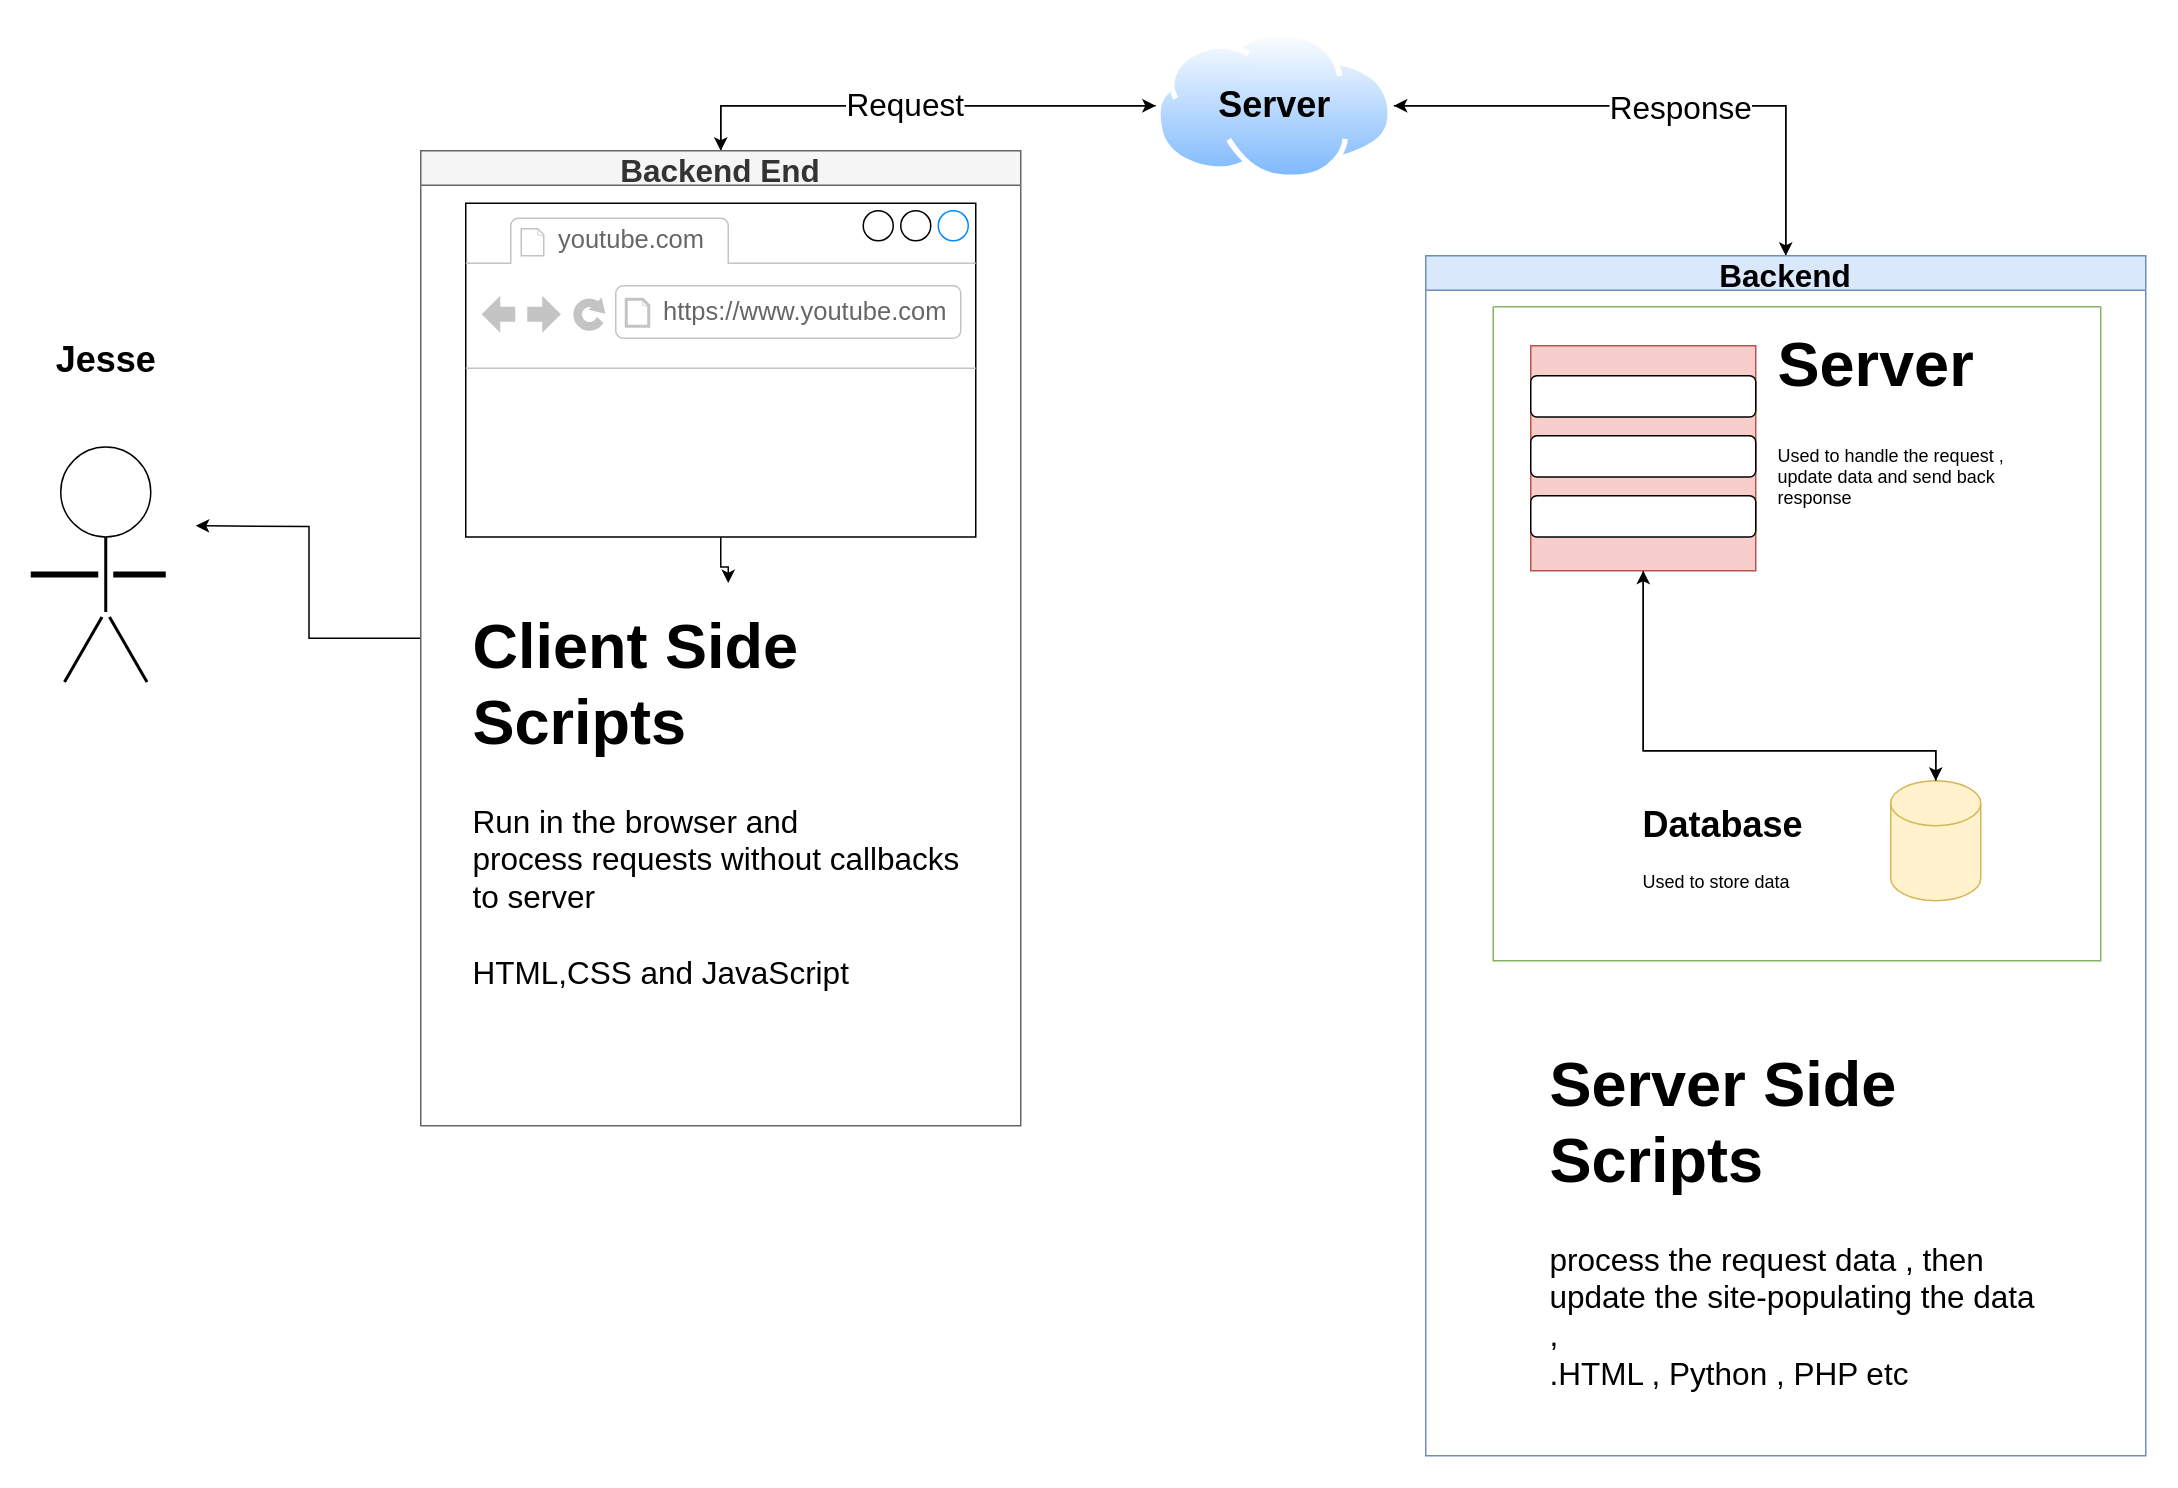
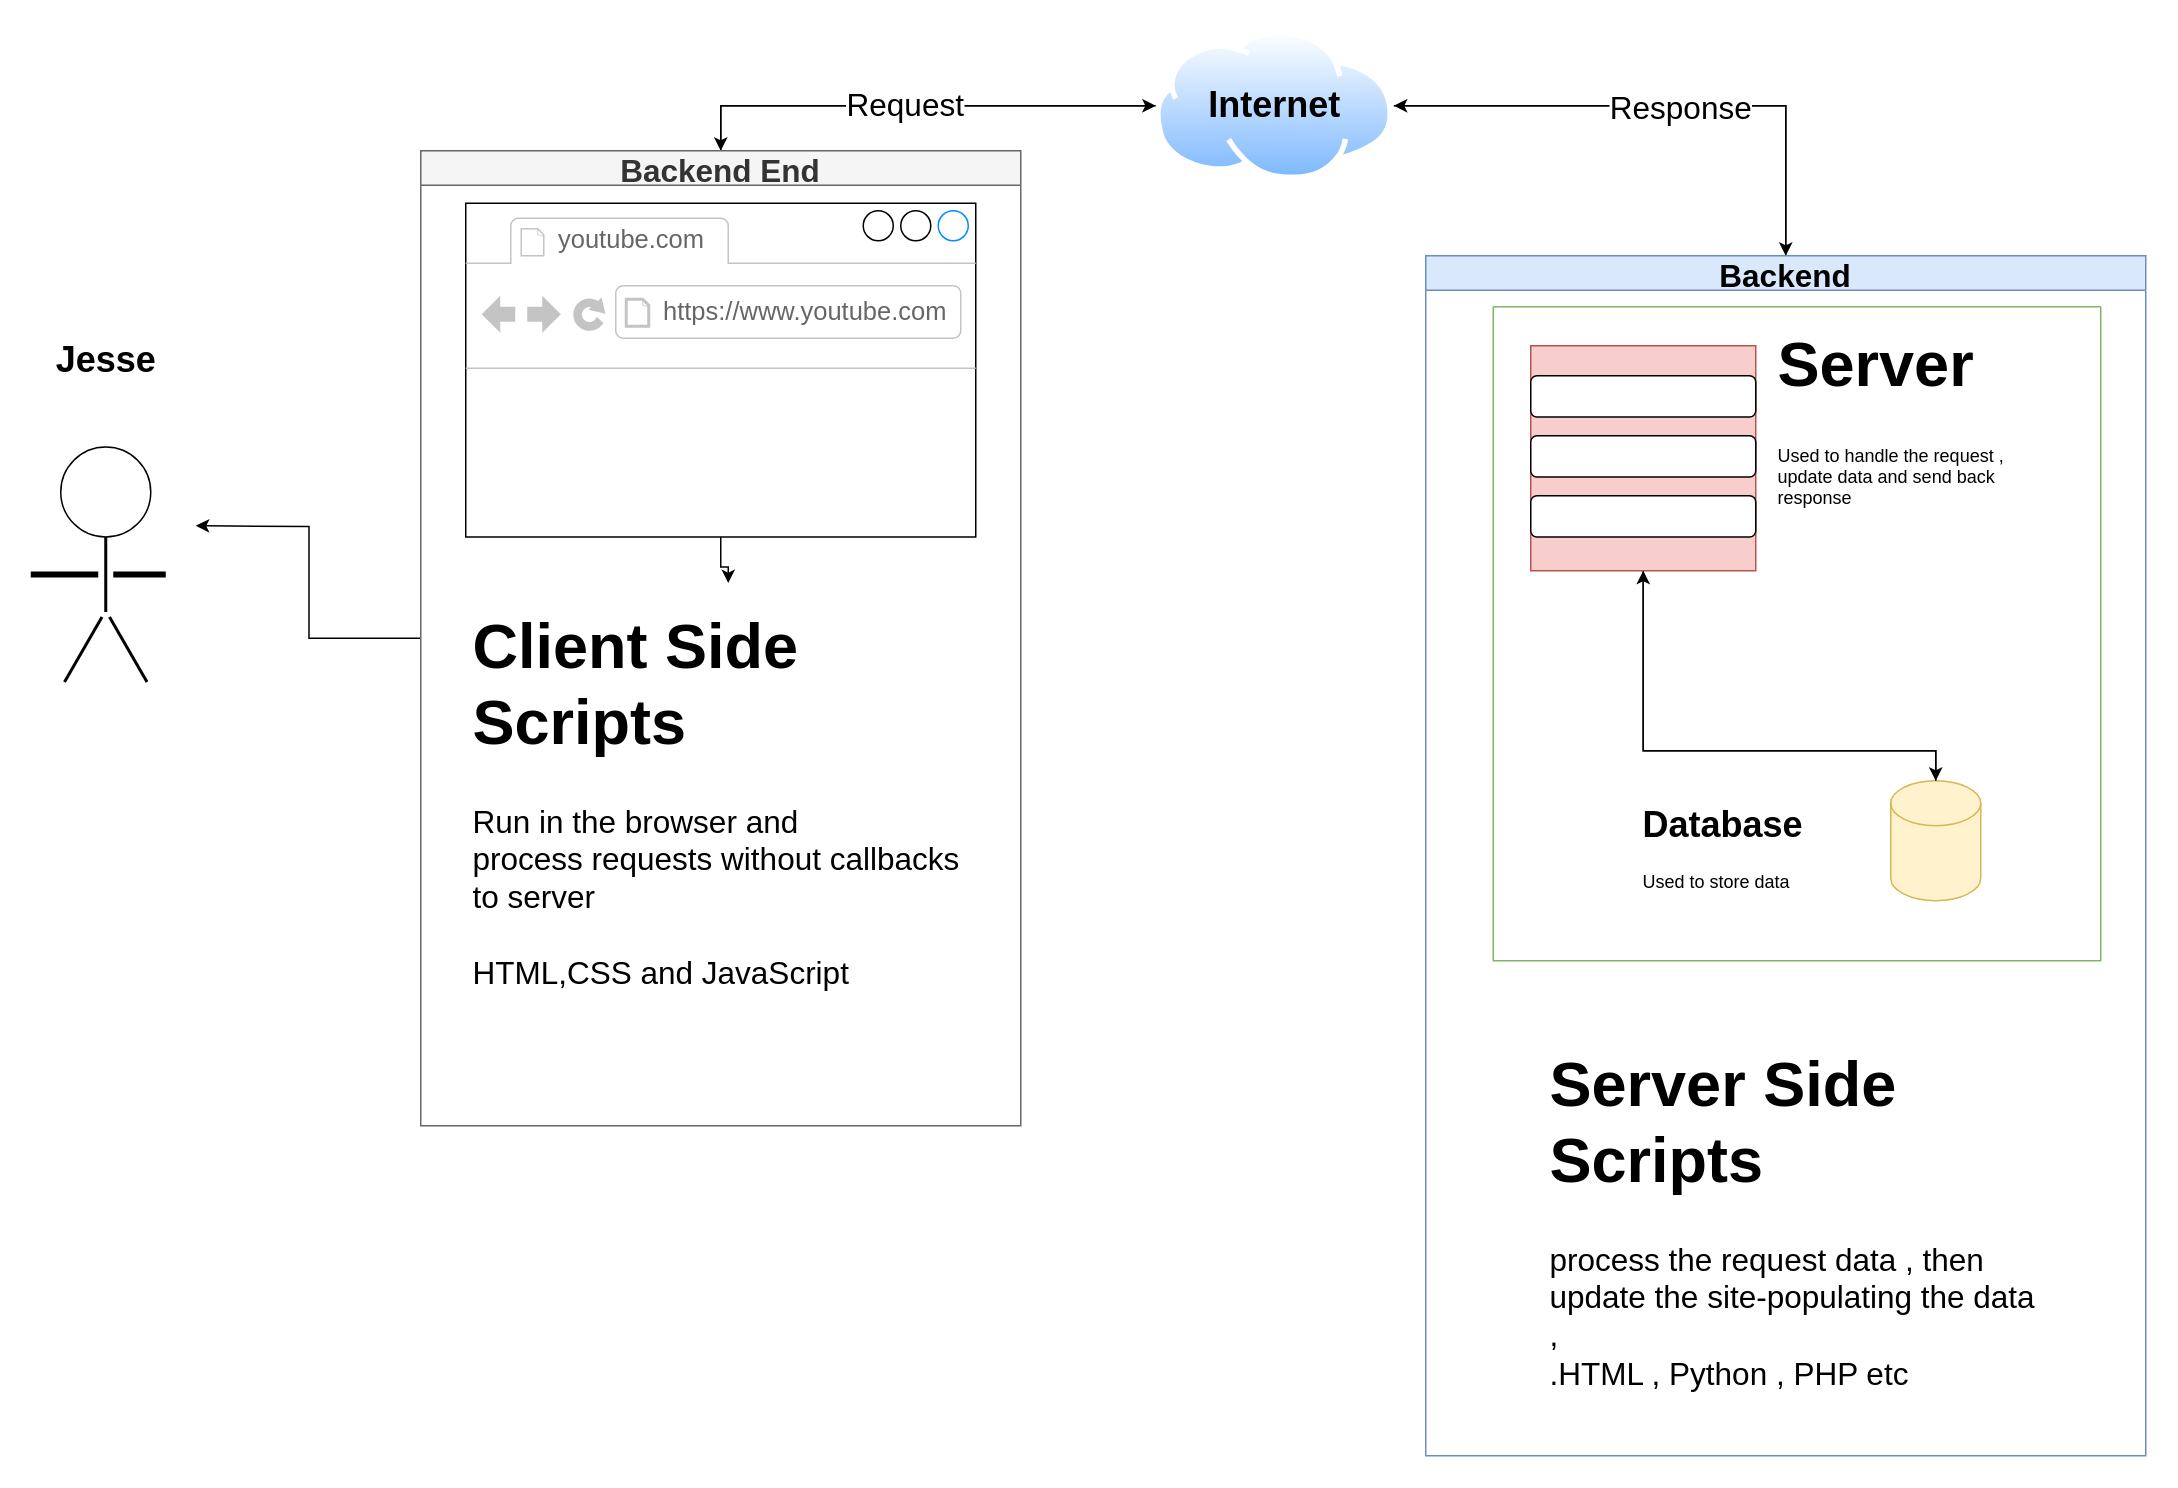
(1275, 106) -> (1275, 106)
